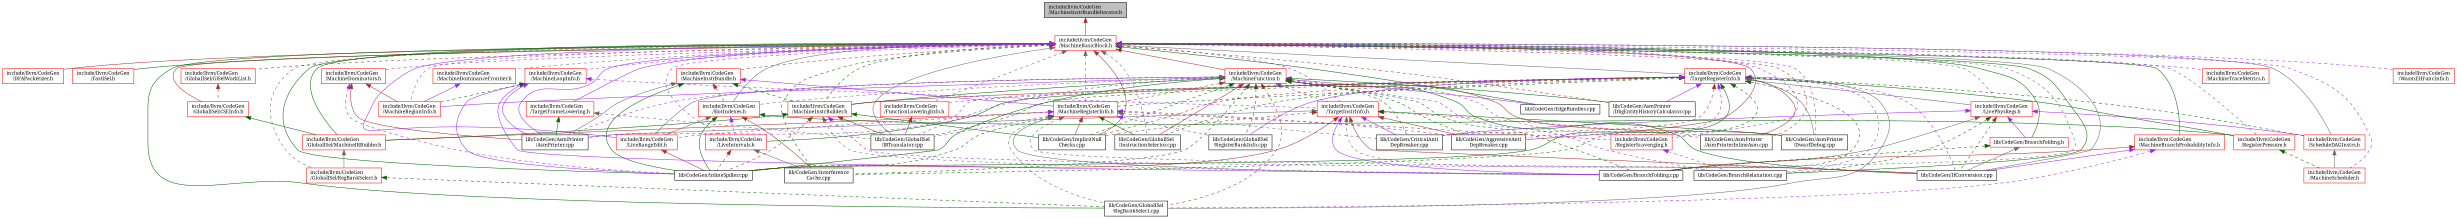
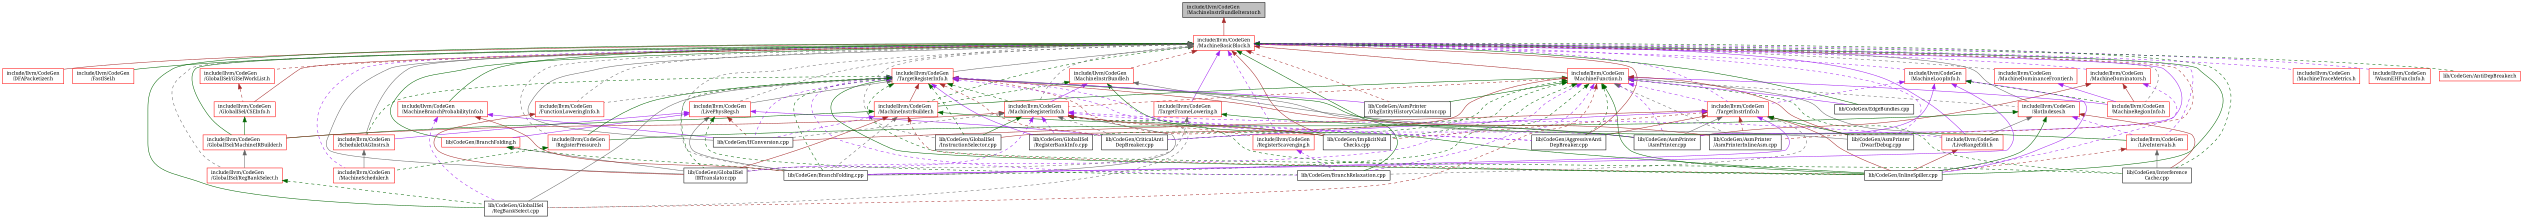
none -> (2480, 76)
(720, 95) -> none
(1694, 149) -> none
(1991, 160) -> (599, 160)
